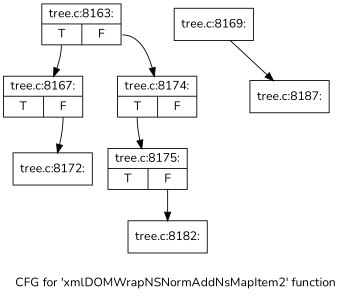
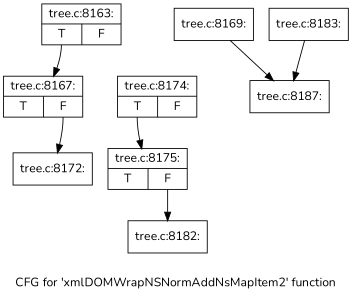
none -> (309, 24)
(142, 46) -> none
